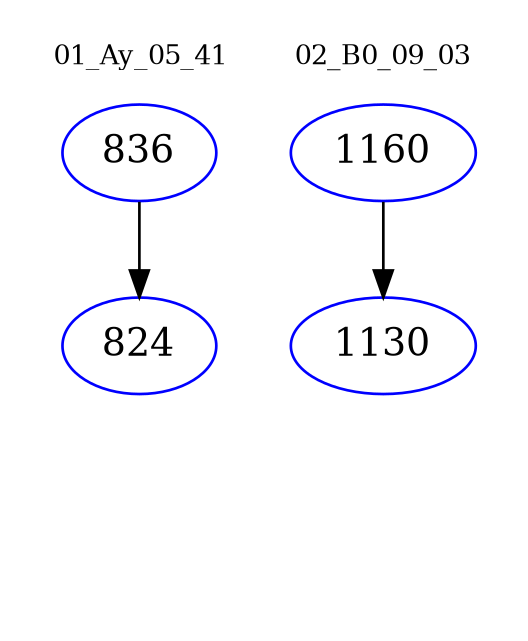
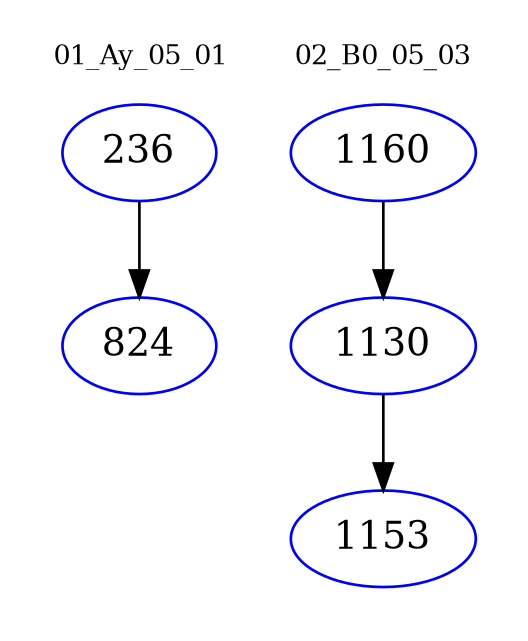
(141, 58) -> (141, 58)
(383, 58) -> (383, 58)
(139, 153) -> (139, 153)
none -> (383, 539)
